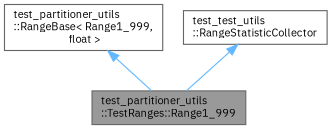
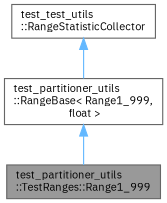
(208, 72) -> (84, 64)
